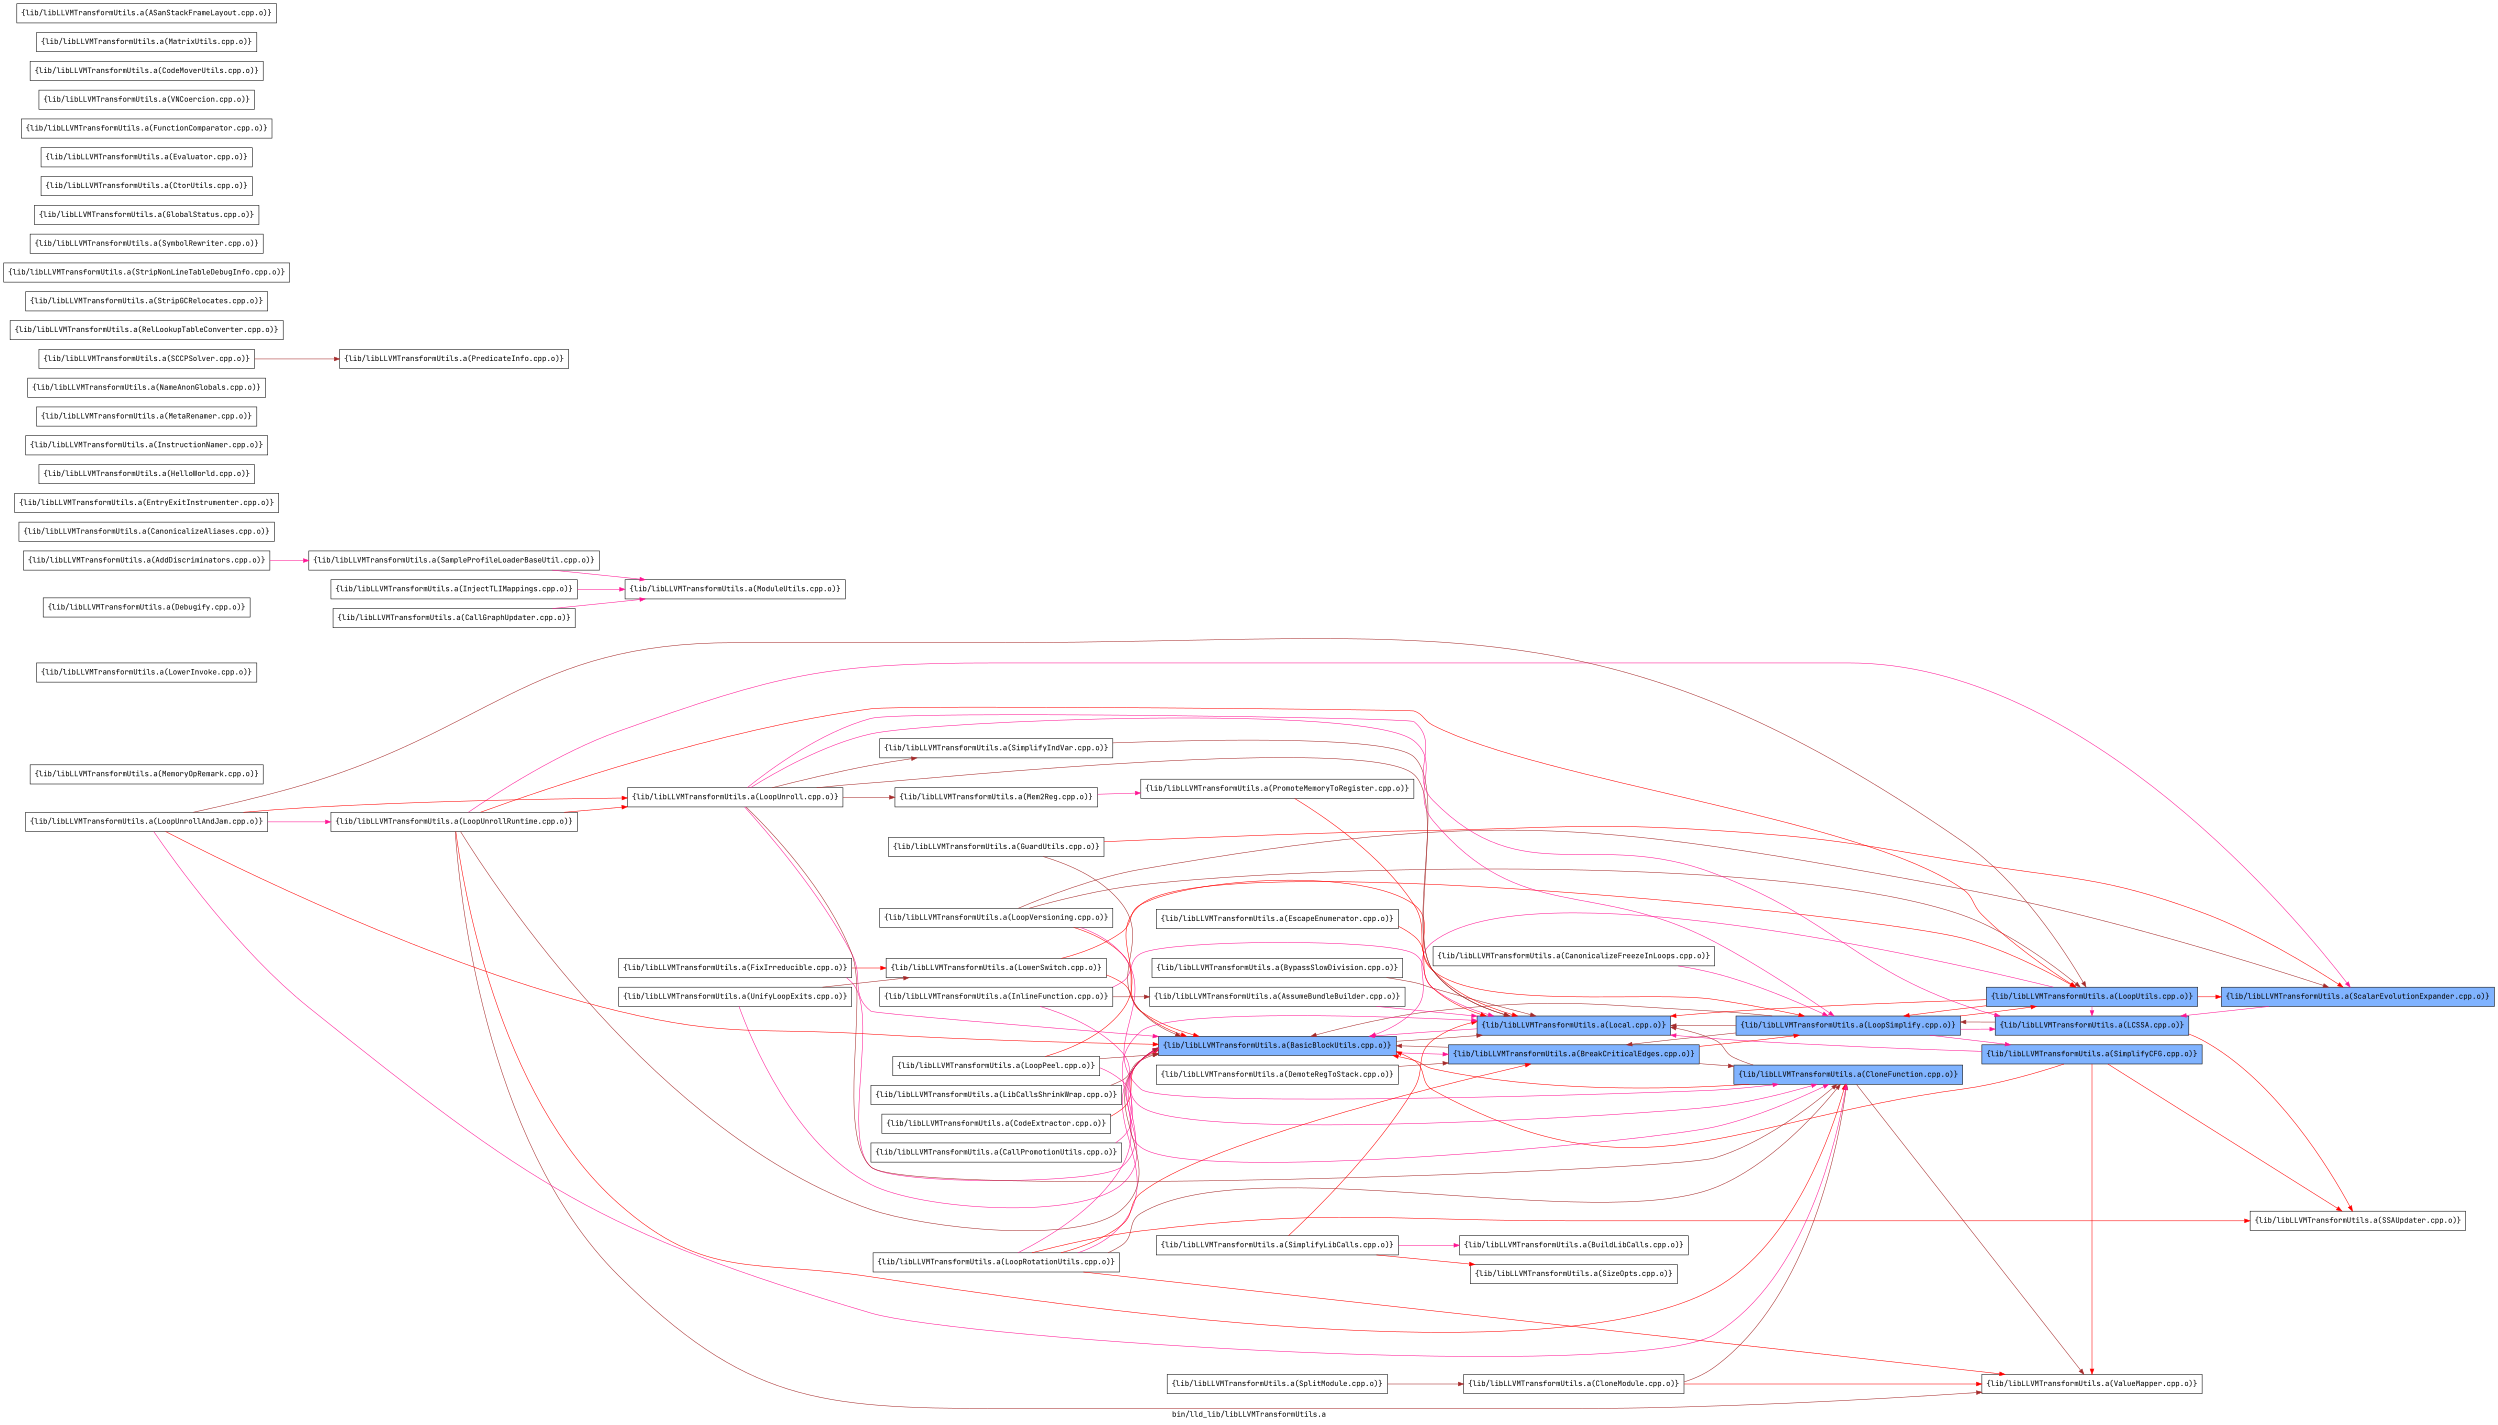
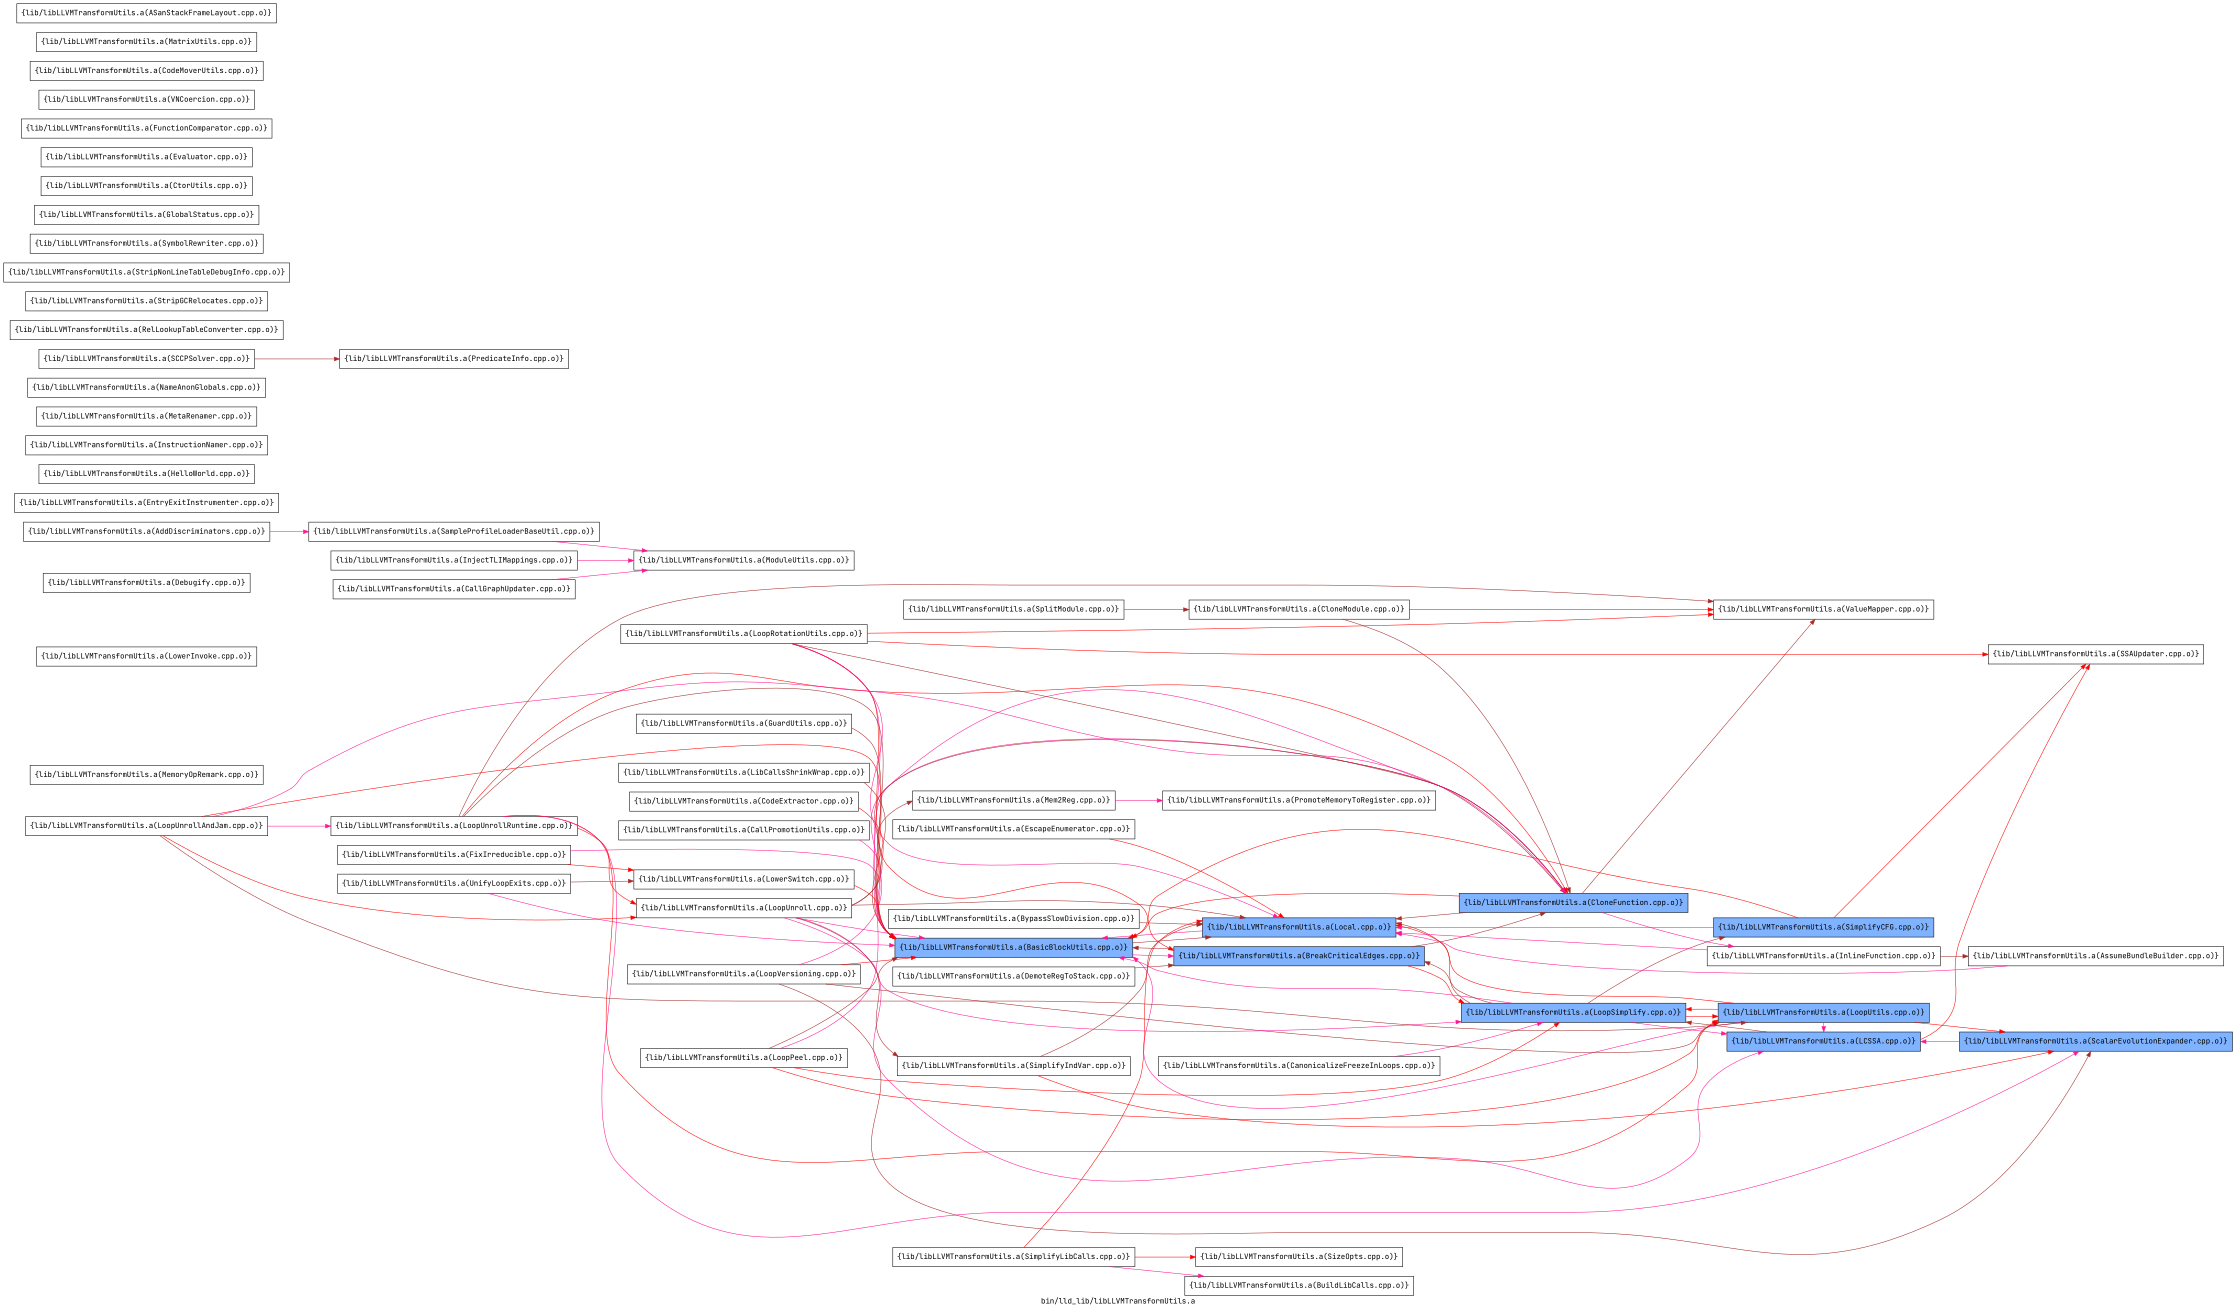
(147, 532) -> none
(1734, 832) -> (1543, 1123)
(1409, 898) -> none
(1405, 900) -> (1181, 1095)
(1543, 1003) -> (1317, 988)
(1967, 1040) -> (1651, 966)
(1399, 1124) -> (1665, 932)
(2092, 1216) -> none
